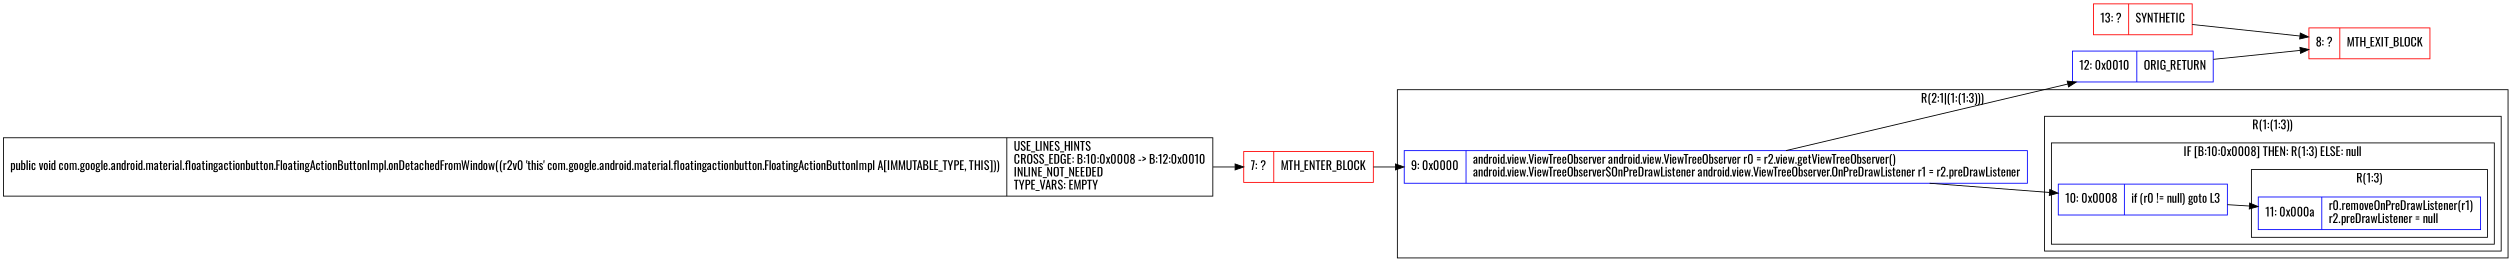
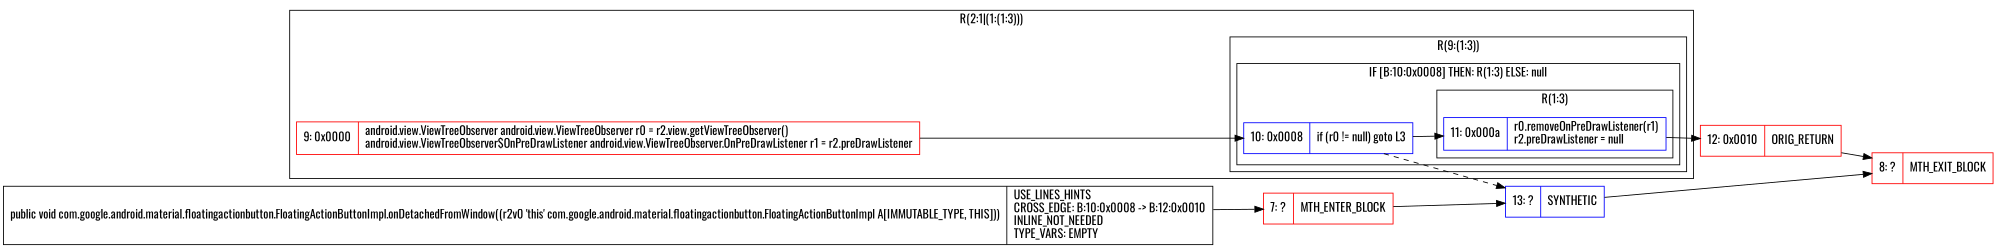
(2143, 19) -> (1555, 202)
(2143, 67) -> (1771, 141)
(1927, 117) -> (1679, 138)
(2273, 126) -> (1458, 47)
(1384, 167) -> (1445, 205)
(1716, 167) -> (608, 138)
none -> (1440, 170)
